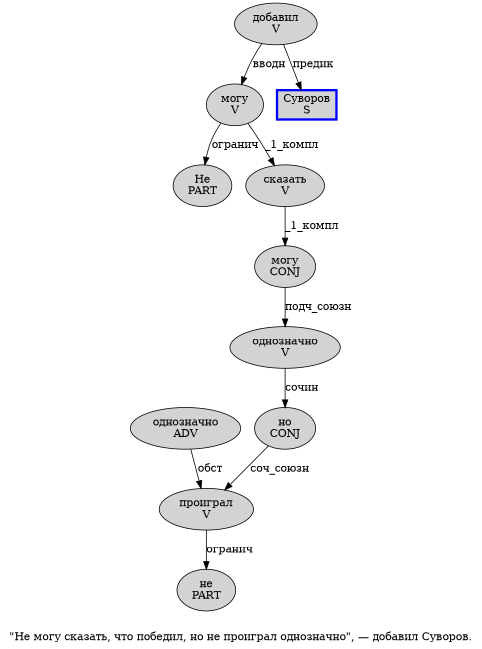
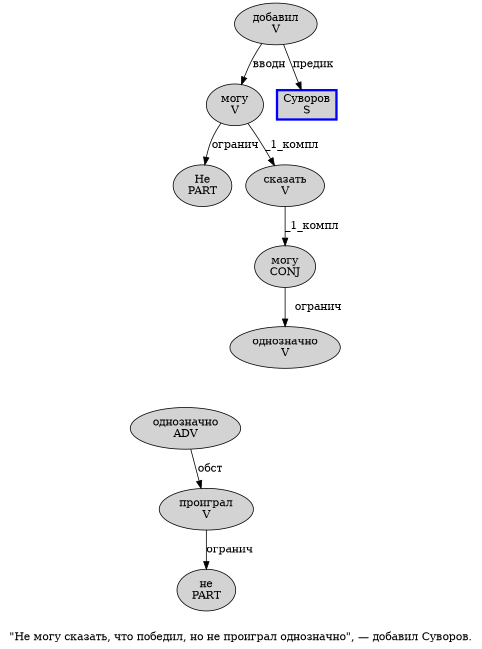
(318, 307) -> (318, 307)
(285, 428) -> none
